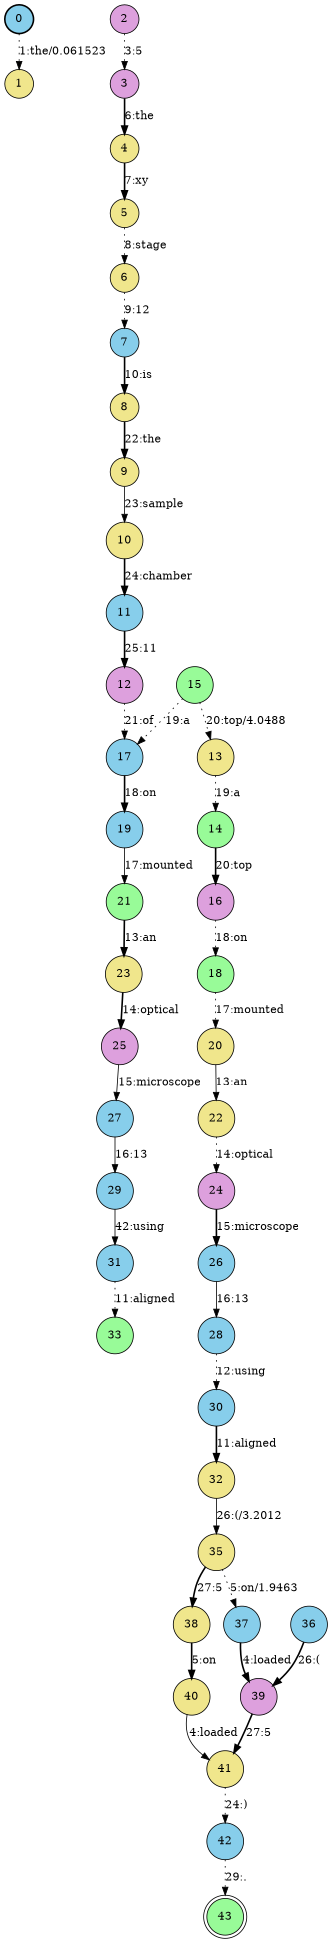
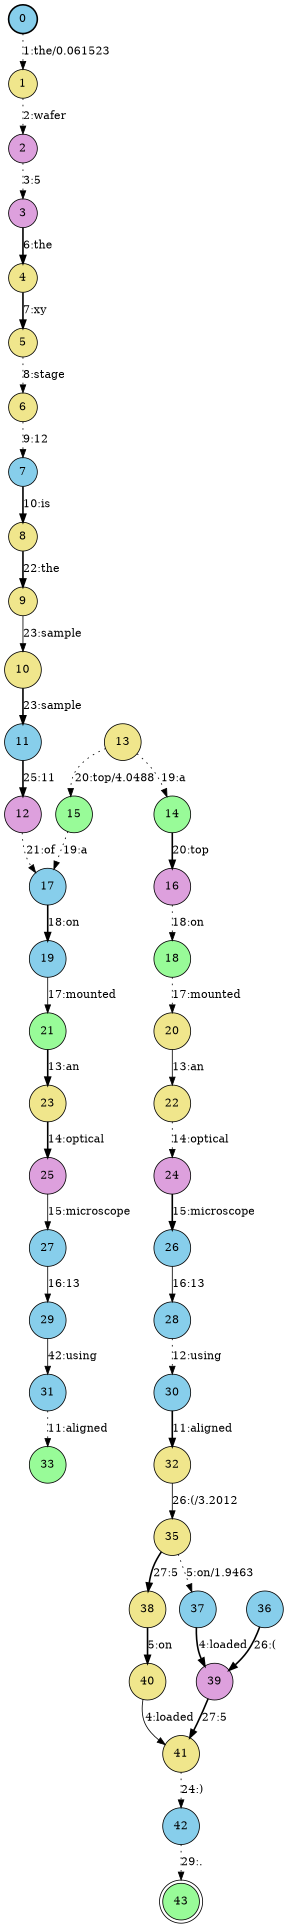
none -> (23, 112)
(159, 577) -> (53, 706)
(204, 717) -> (82, 763)
